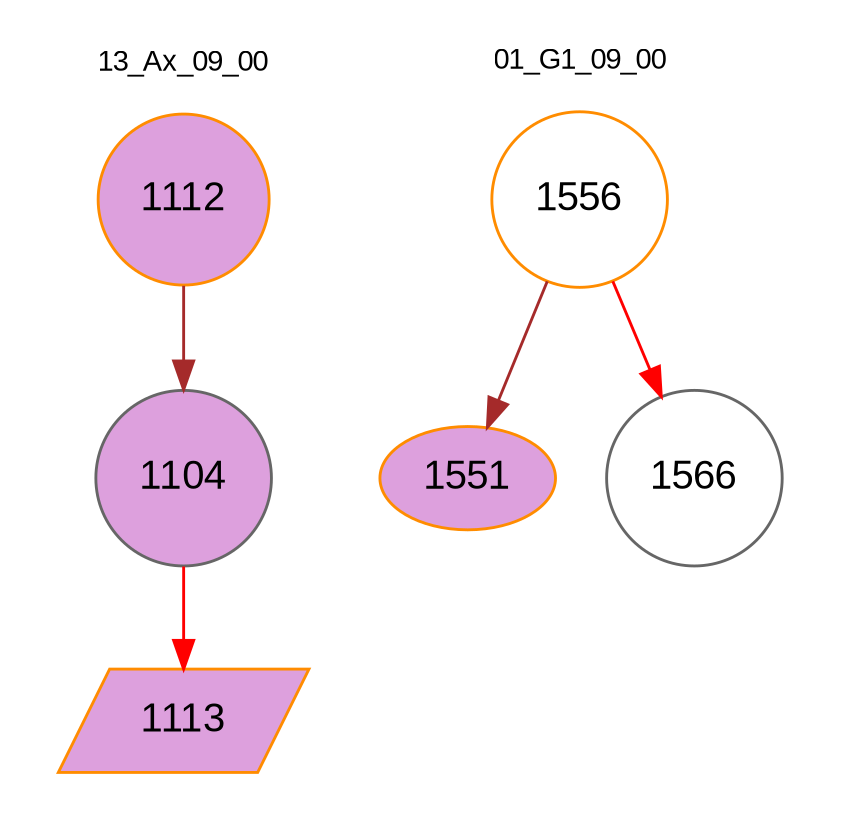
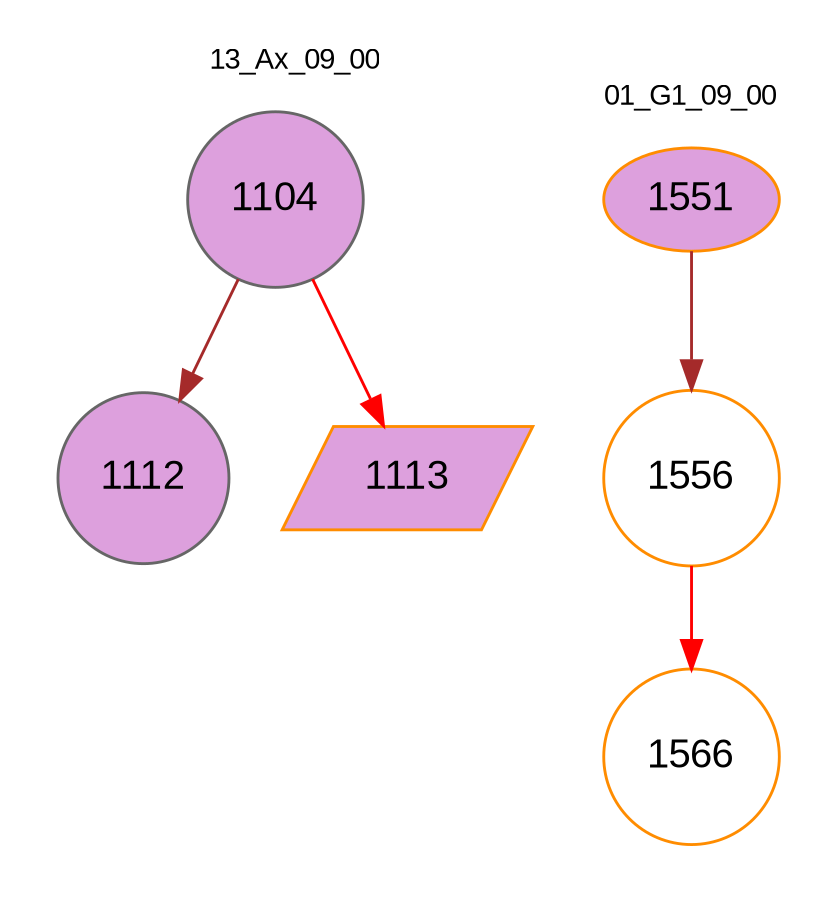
(184, 200) -> (143, 478)
(184, 323) -> (216, 326)
(523, 341) -> (692, 305)
(694, 478) -> (692, 757)
